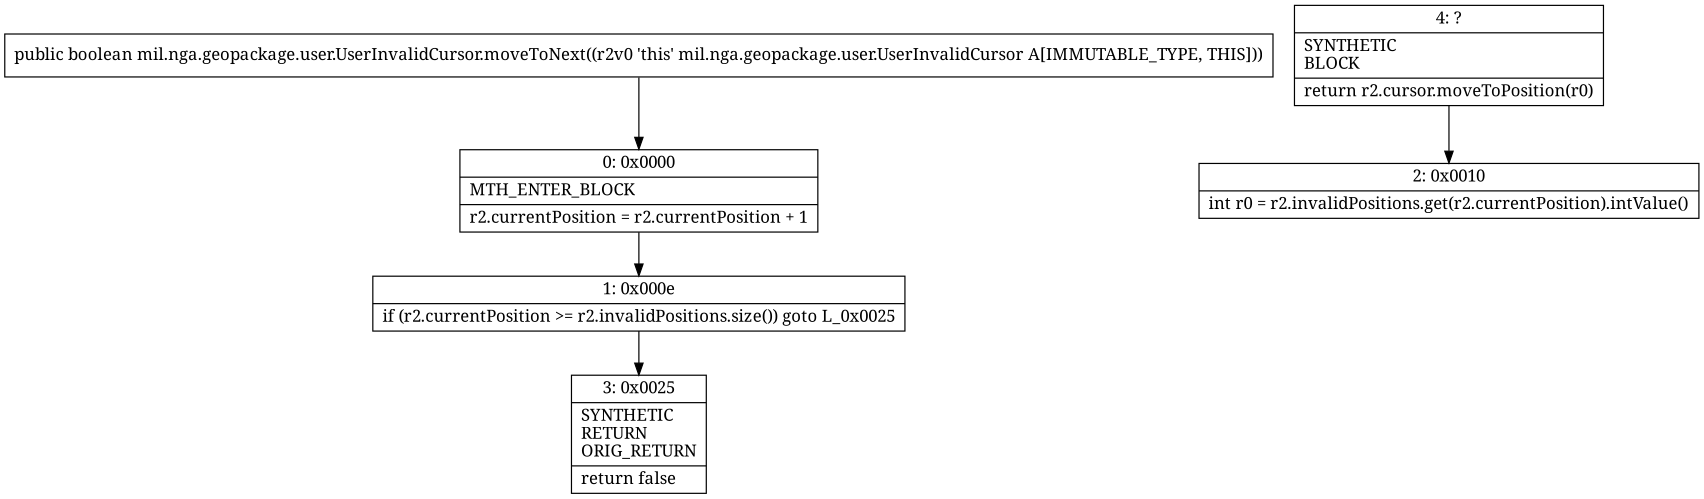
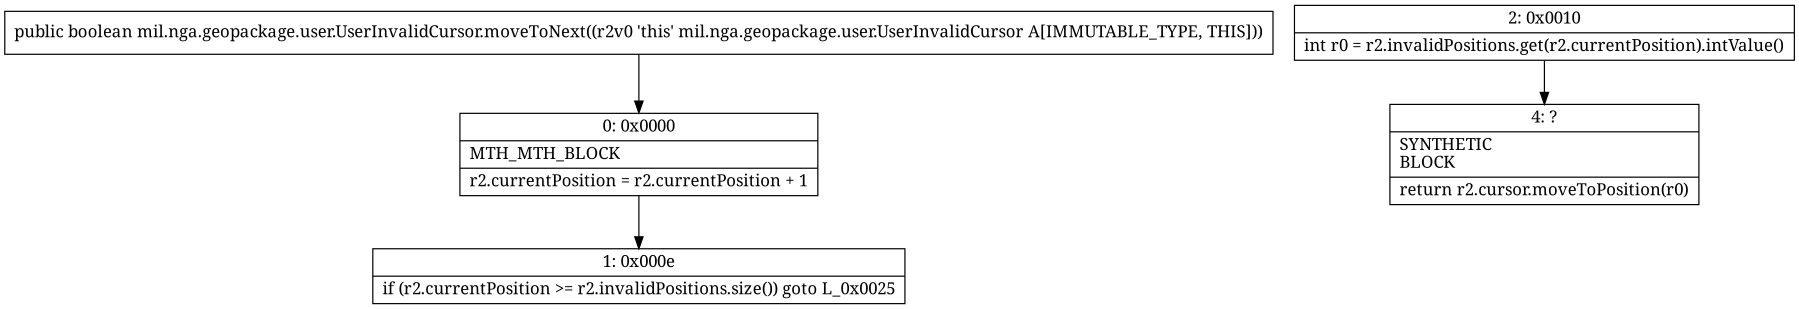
(1449, 128) -> (1544, 76)
(552, 190) -> (545, 154)
(639, 434) -> none
